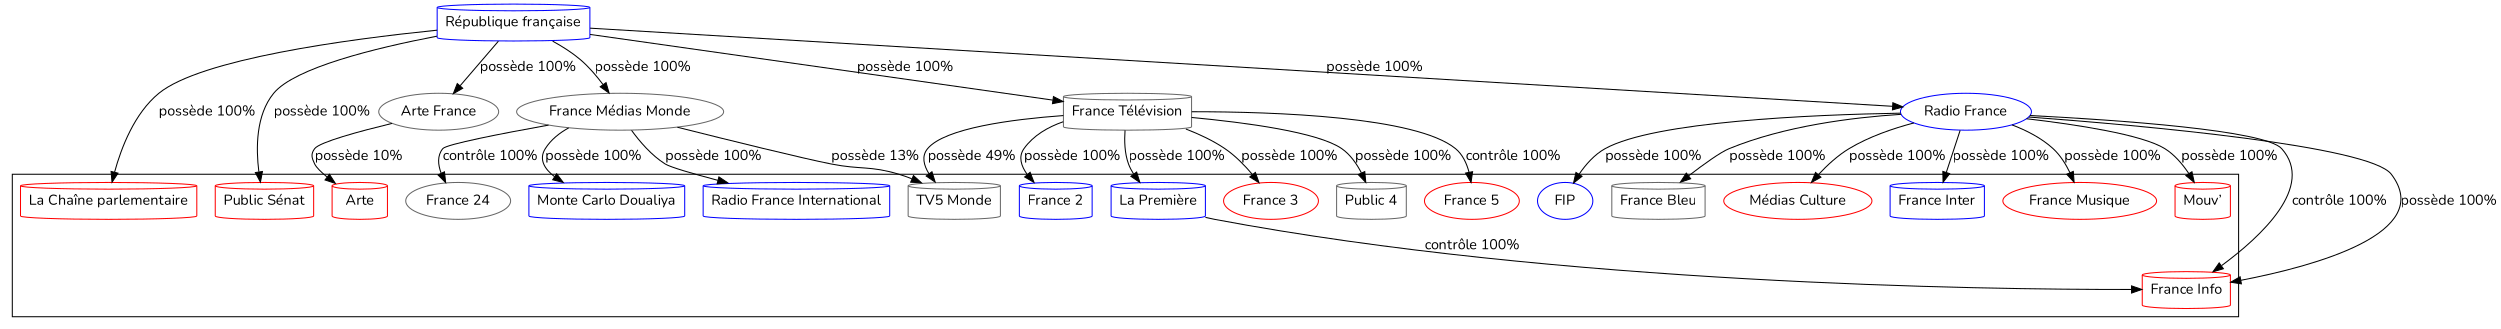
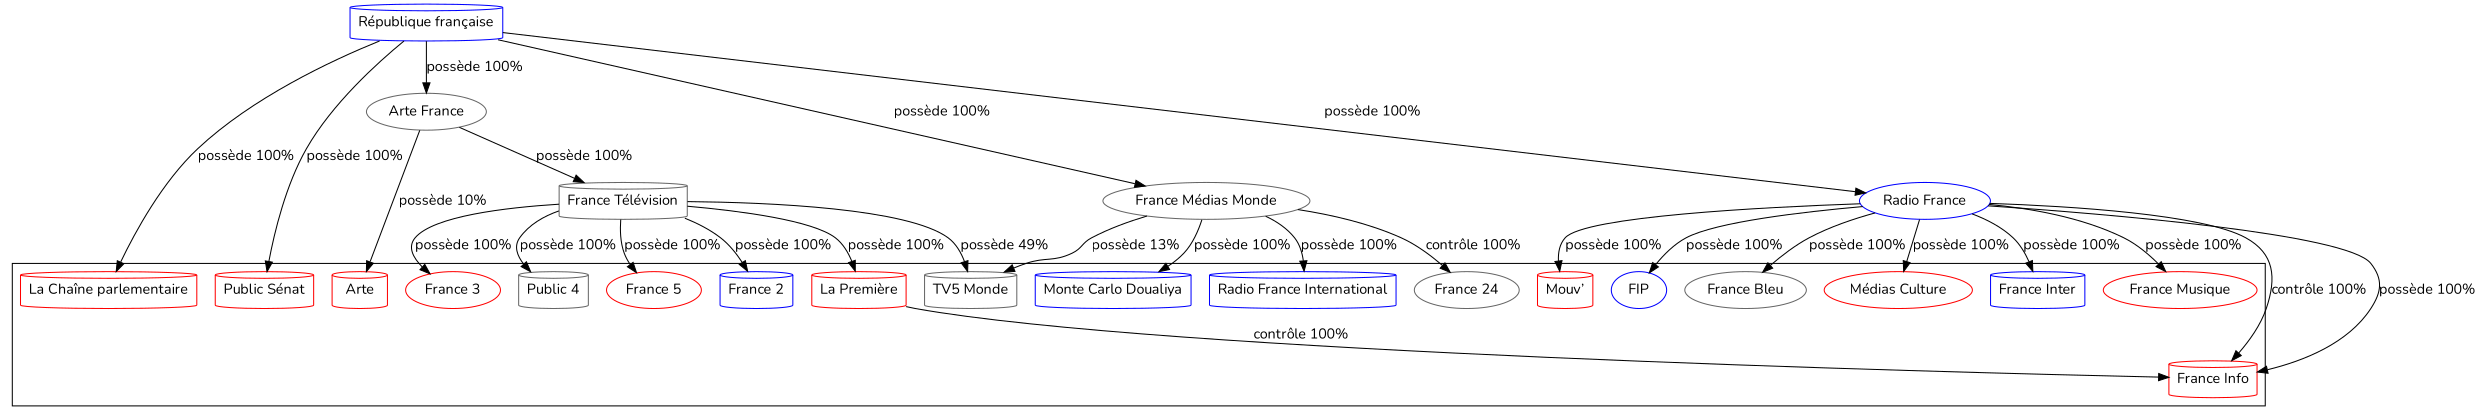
(821, 67) -> (517, 153)
(1513, 156) -> (672, 245)
(1158, 201) -> (859, 290)
(1658, 201) -> (1746, 290)
